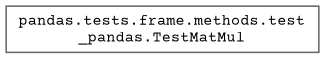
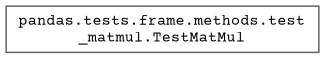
(162, 29) -> (162, 29)
